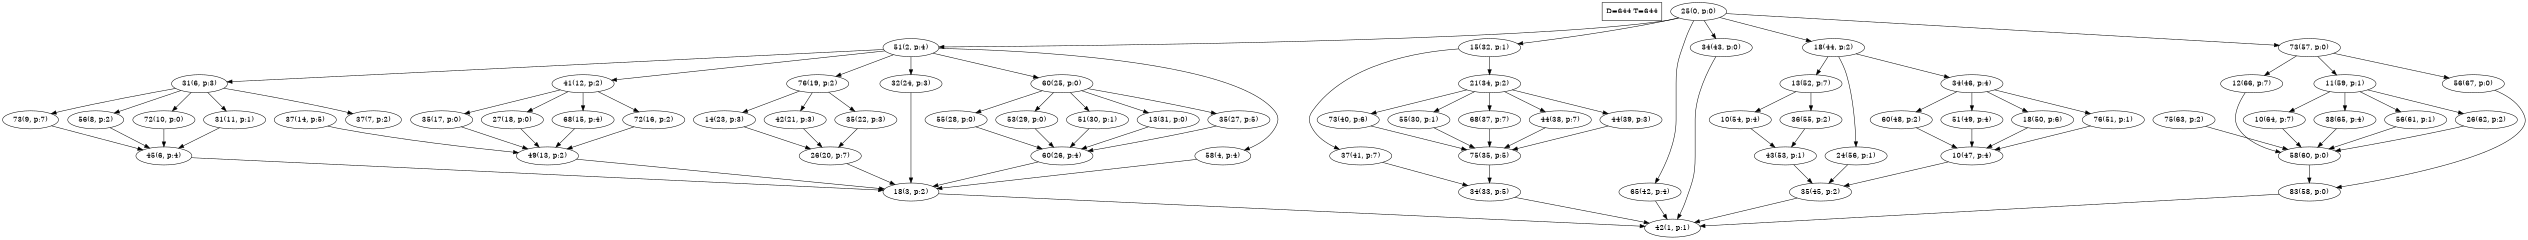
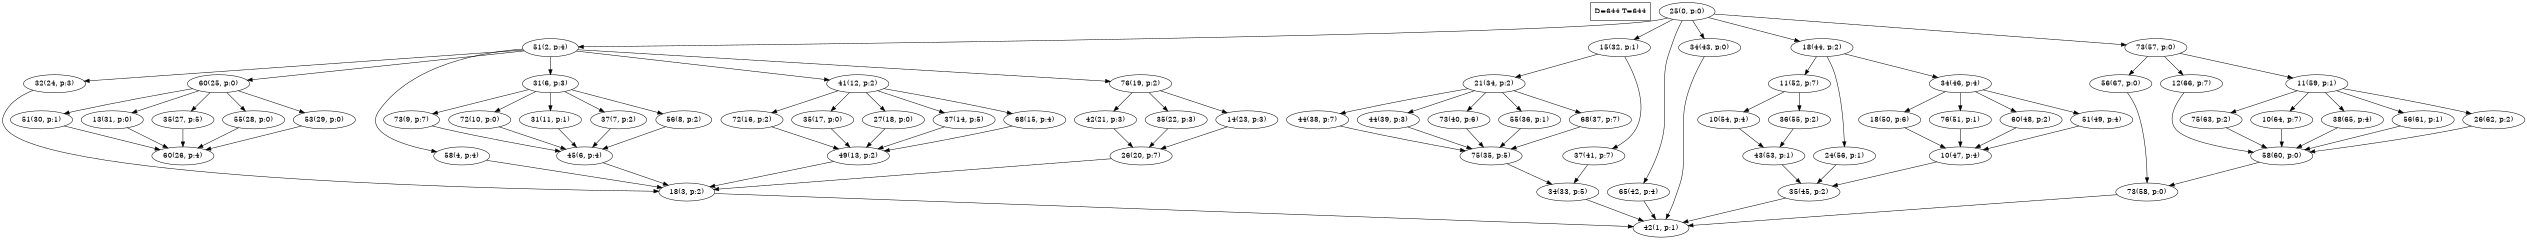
(1811, 84) -> (1799, 84)
none -> (909, 101)
none -> (2266, 101)
(1419, 120) -> (1530, 120)
none -> (603, 136)
(988, 174) -> none
(2309, 192) -> (2147, 192)
